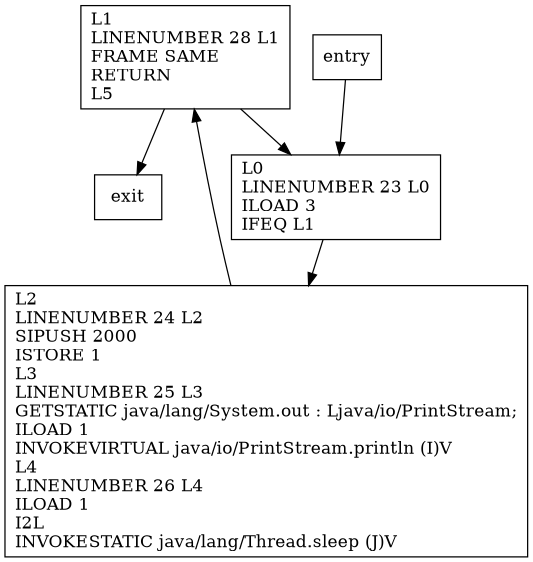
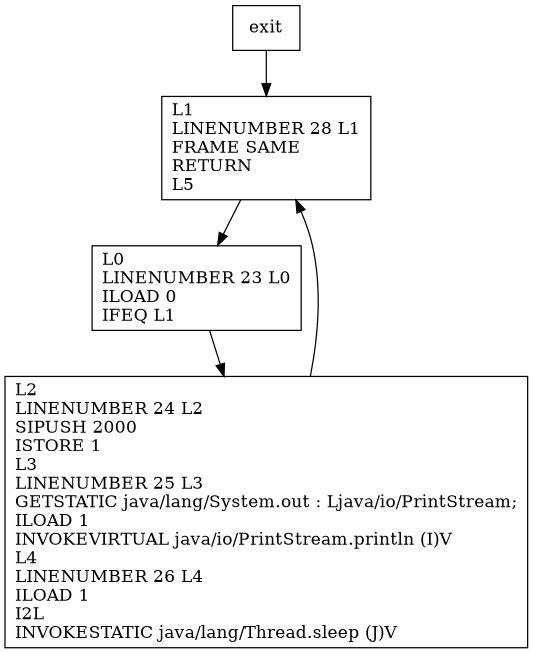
(347, 57) -> none
(153, 136) -> (266, 67)
(336, 197) -> (197, 288)
